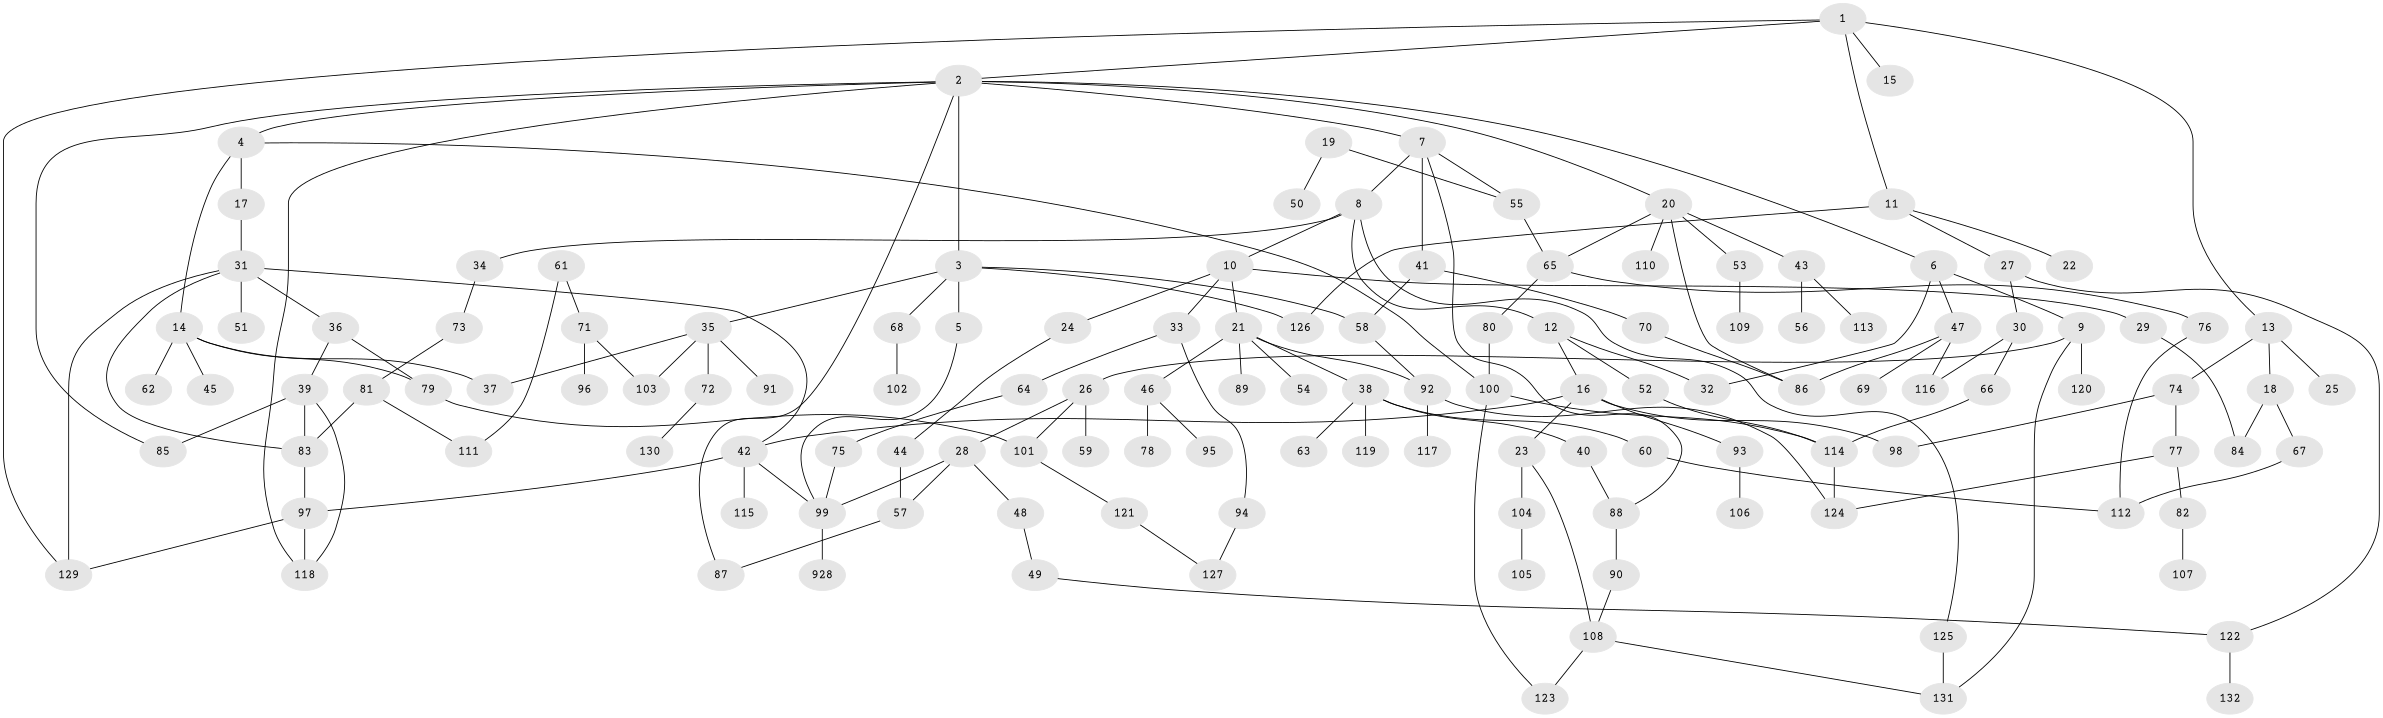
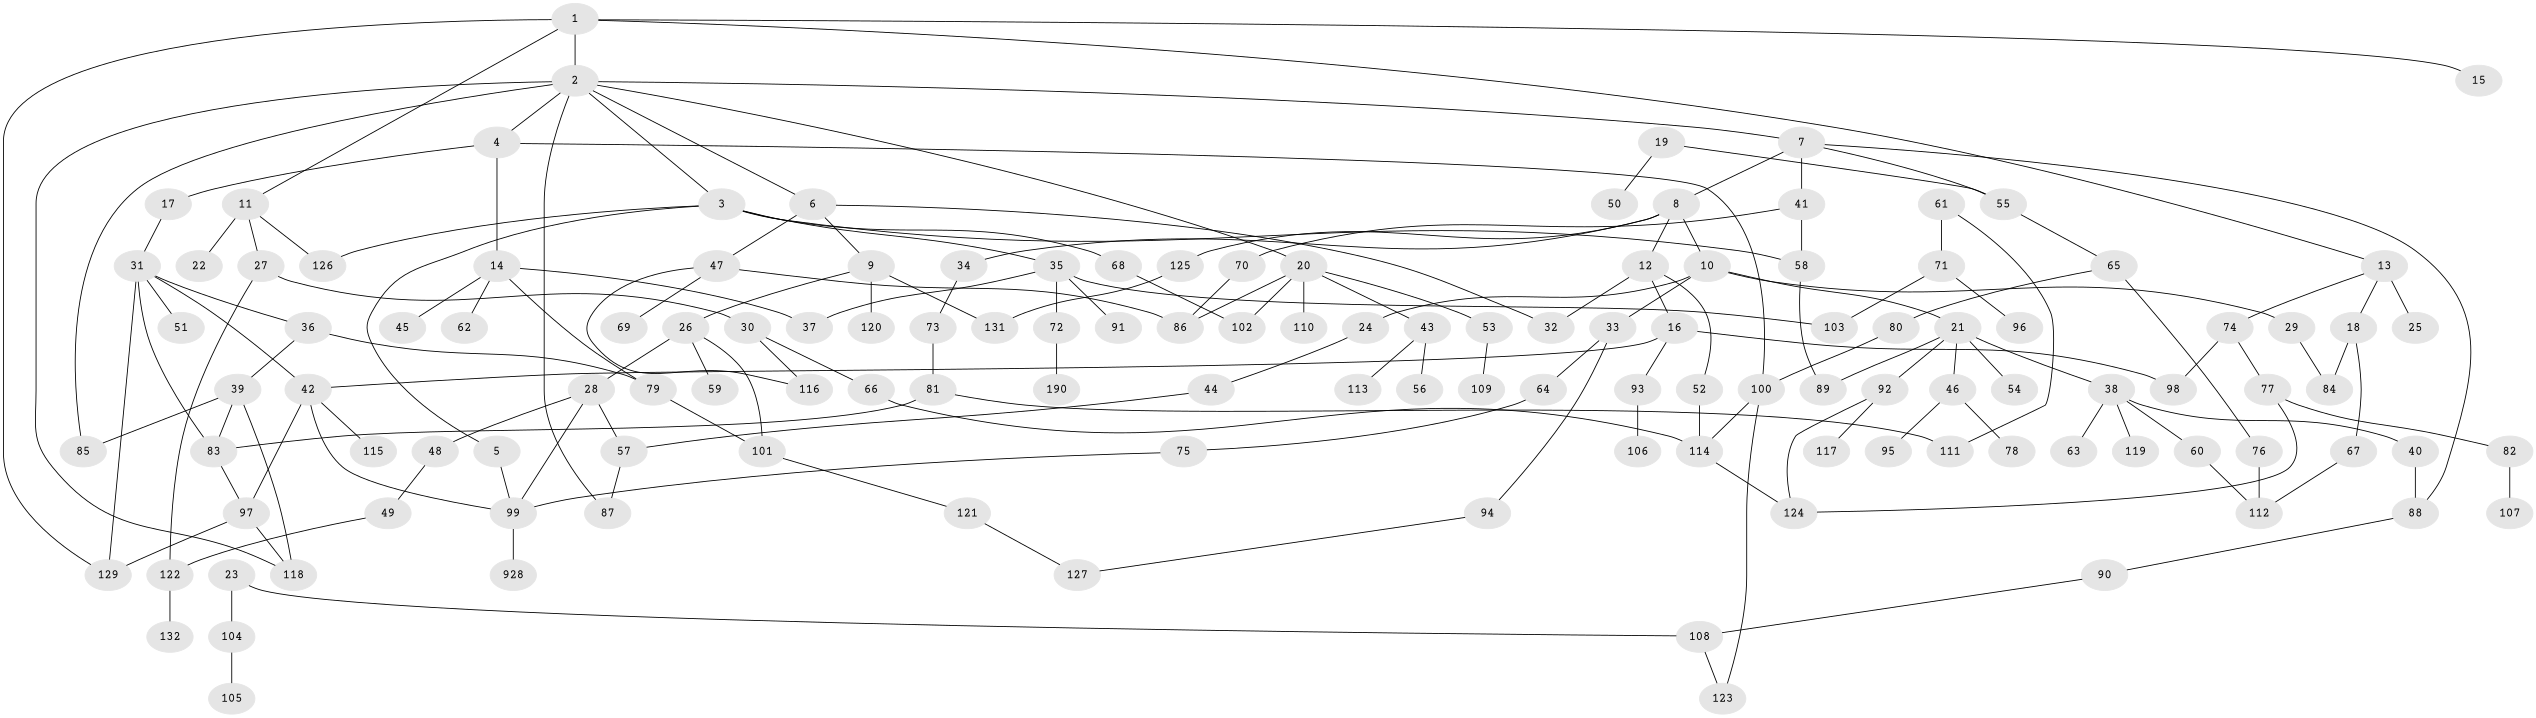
(1609, 235) -> (1274, 296)
(1398, 361) -> (1801, 330)
(1553, 420) -> none
(650, 451) -> (1057, 390)
(1768, 668) -> none
